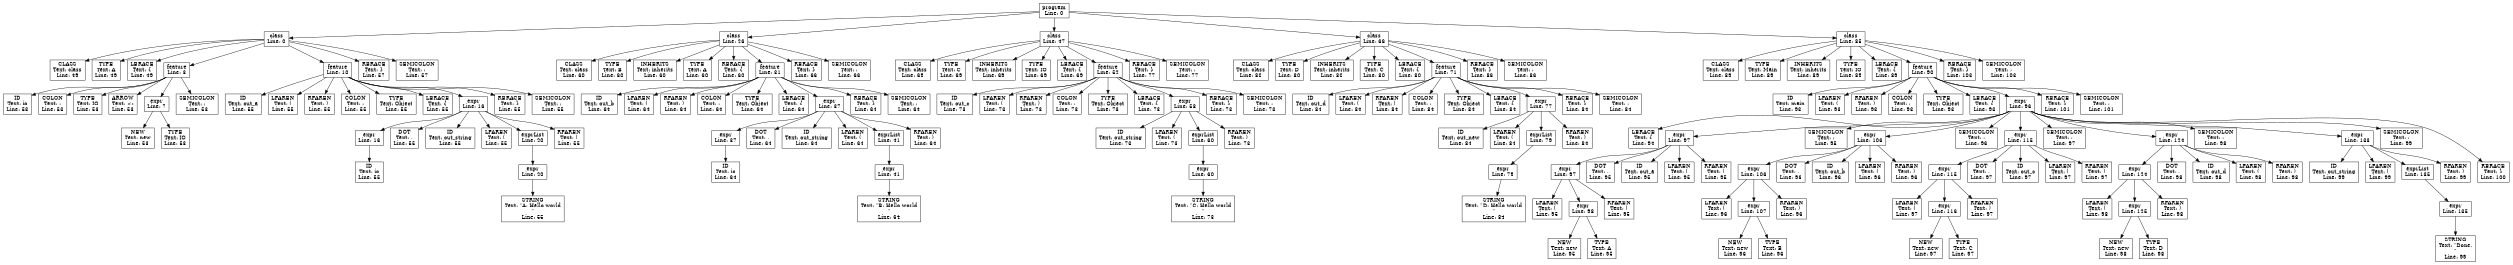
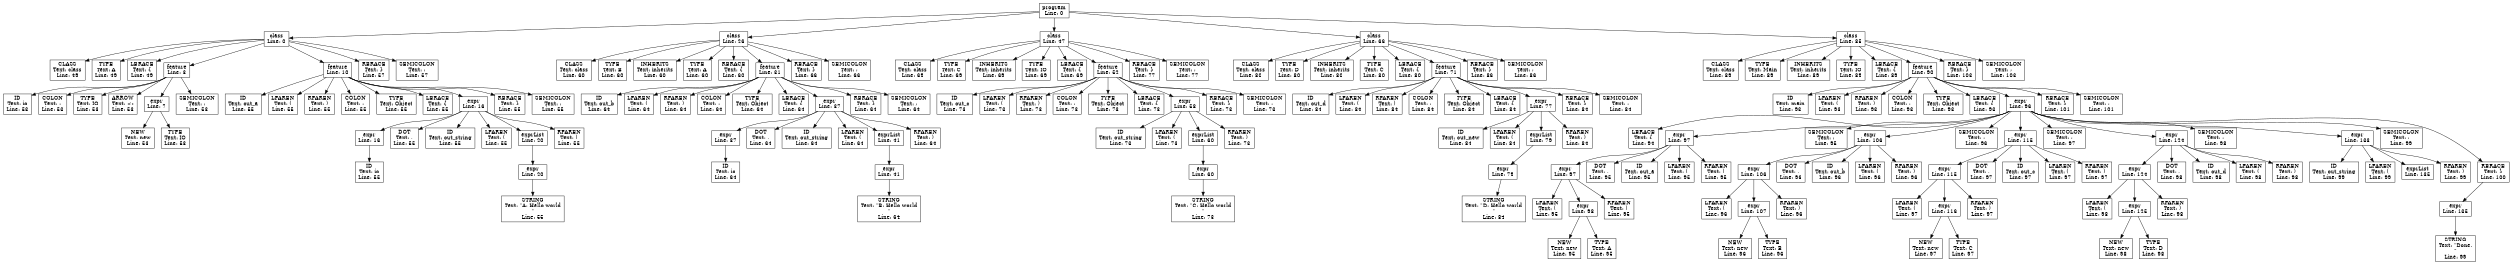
(2435, 189) -> (2474, 191)
